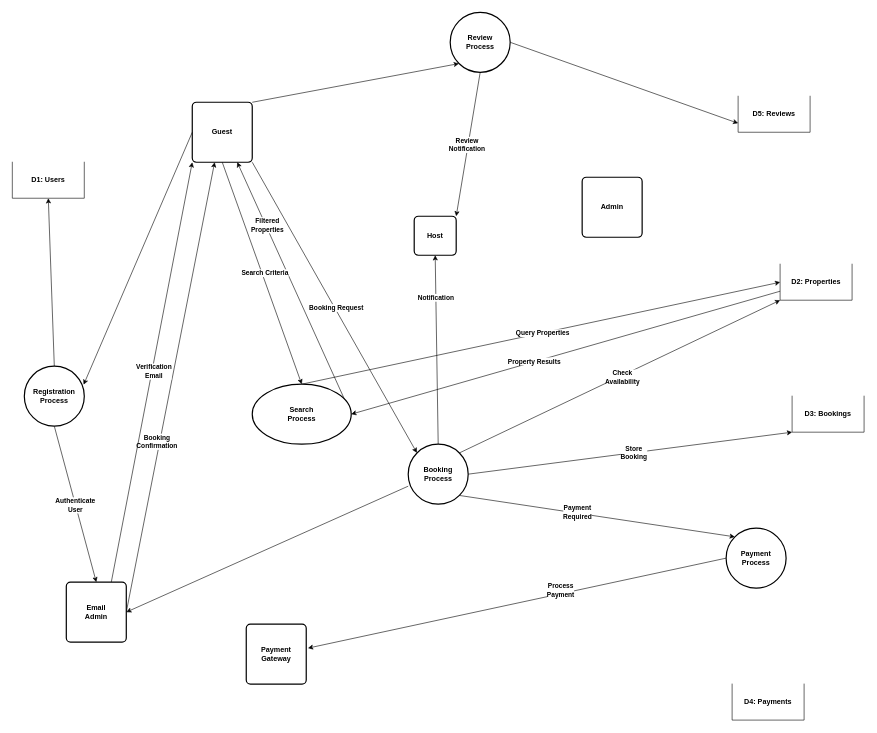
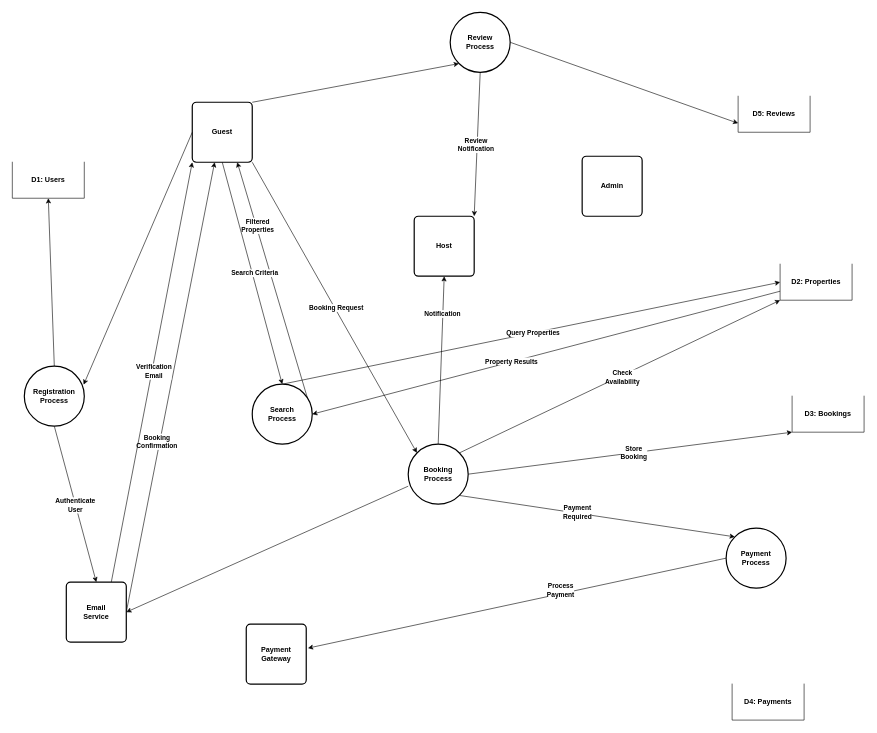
(612, 207) -> (612, 186)
(435, 236) -> (444, 246)
(302, 414) -> (282, 414)
(96, 612) -> (96, 612)
